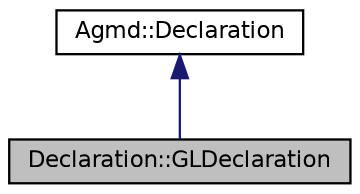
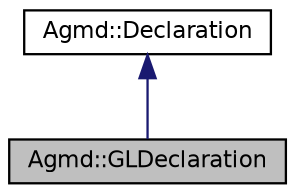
(180, 161) -> (148, 161)
